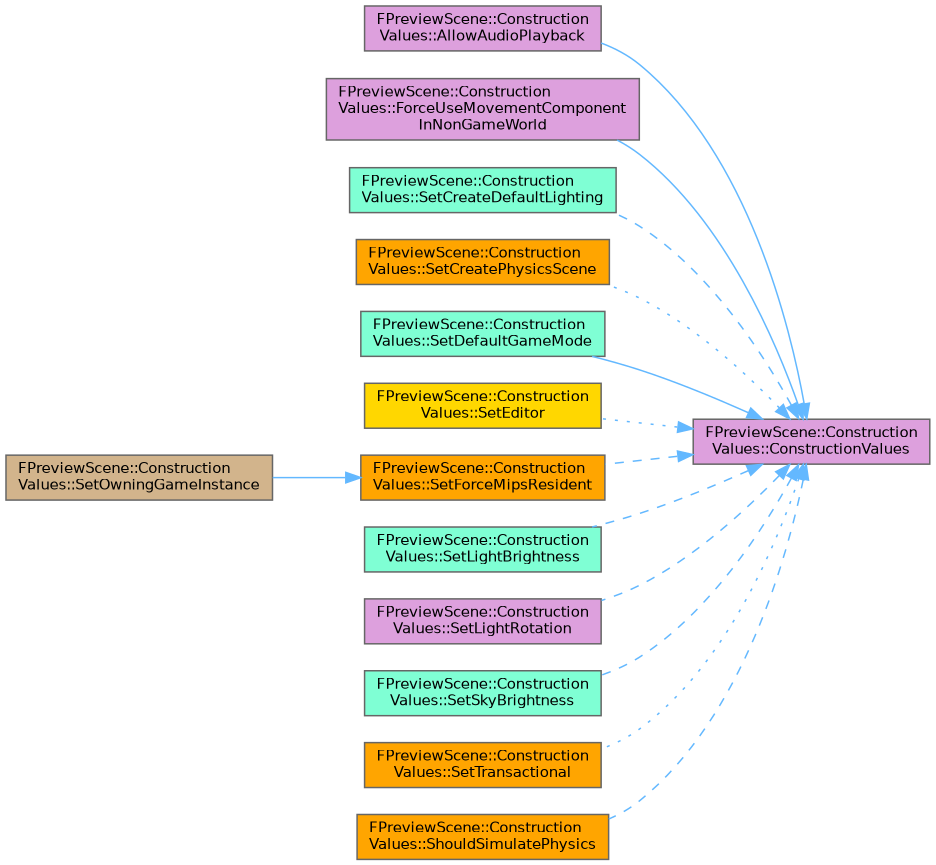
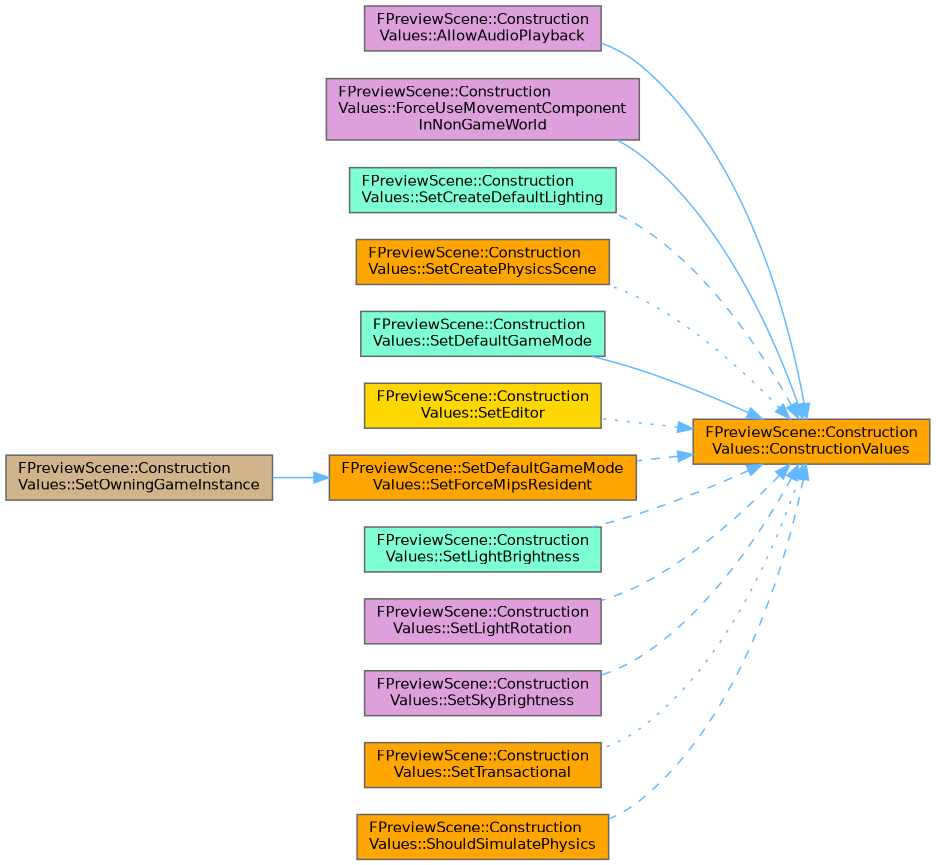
(811, 442) -> (811, 442)
(483, 478) -> (483, 478)
(483, 693) -> (483, 693)
